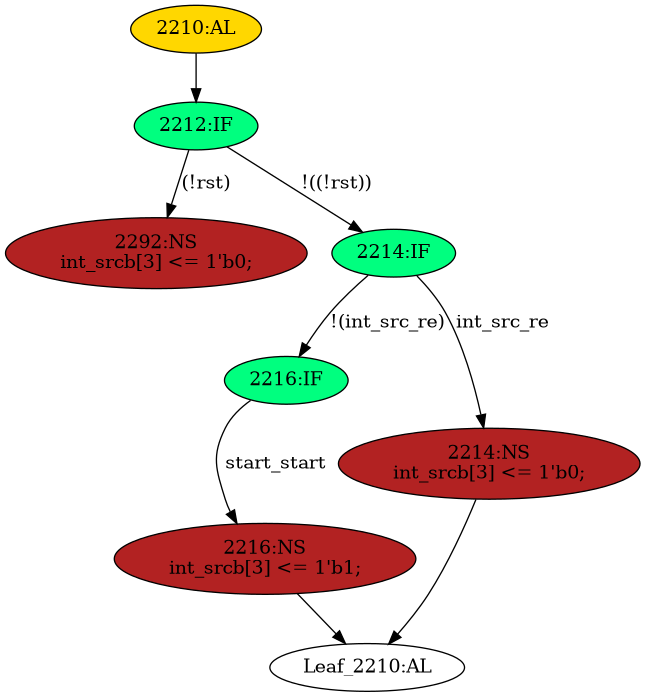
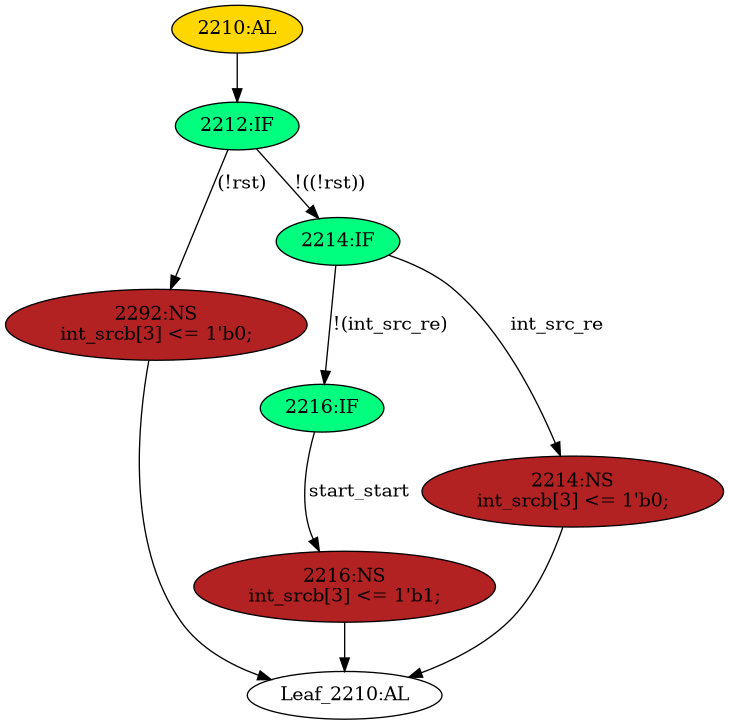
none -> (148, 542)
